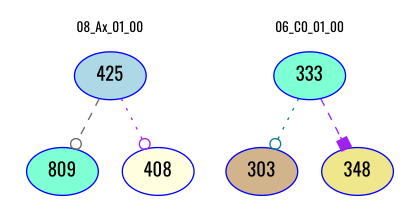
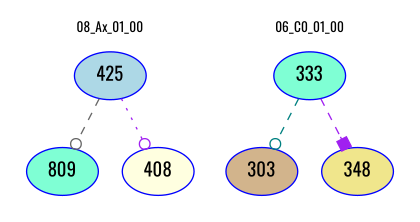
(288, 119) -> (288, 119)
